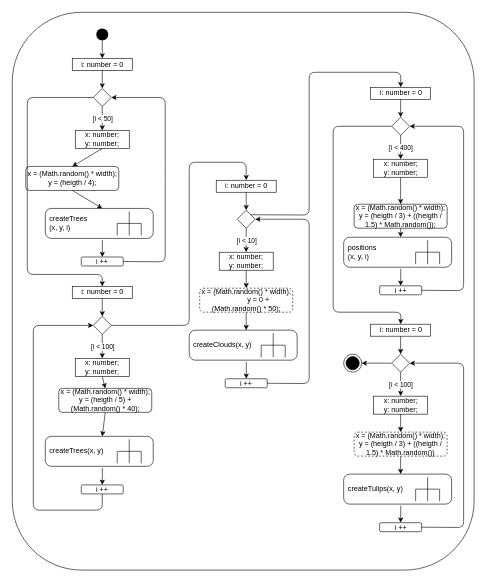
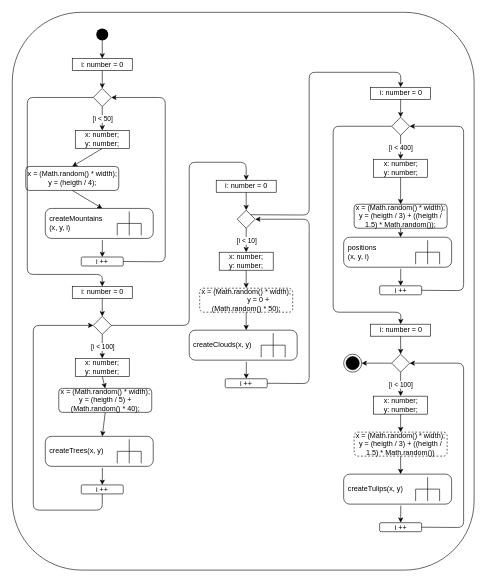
(72, 224) -> (79, 224)
